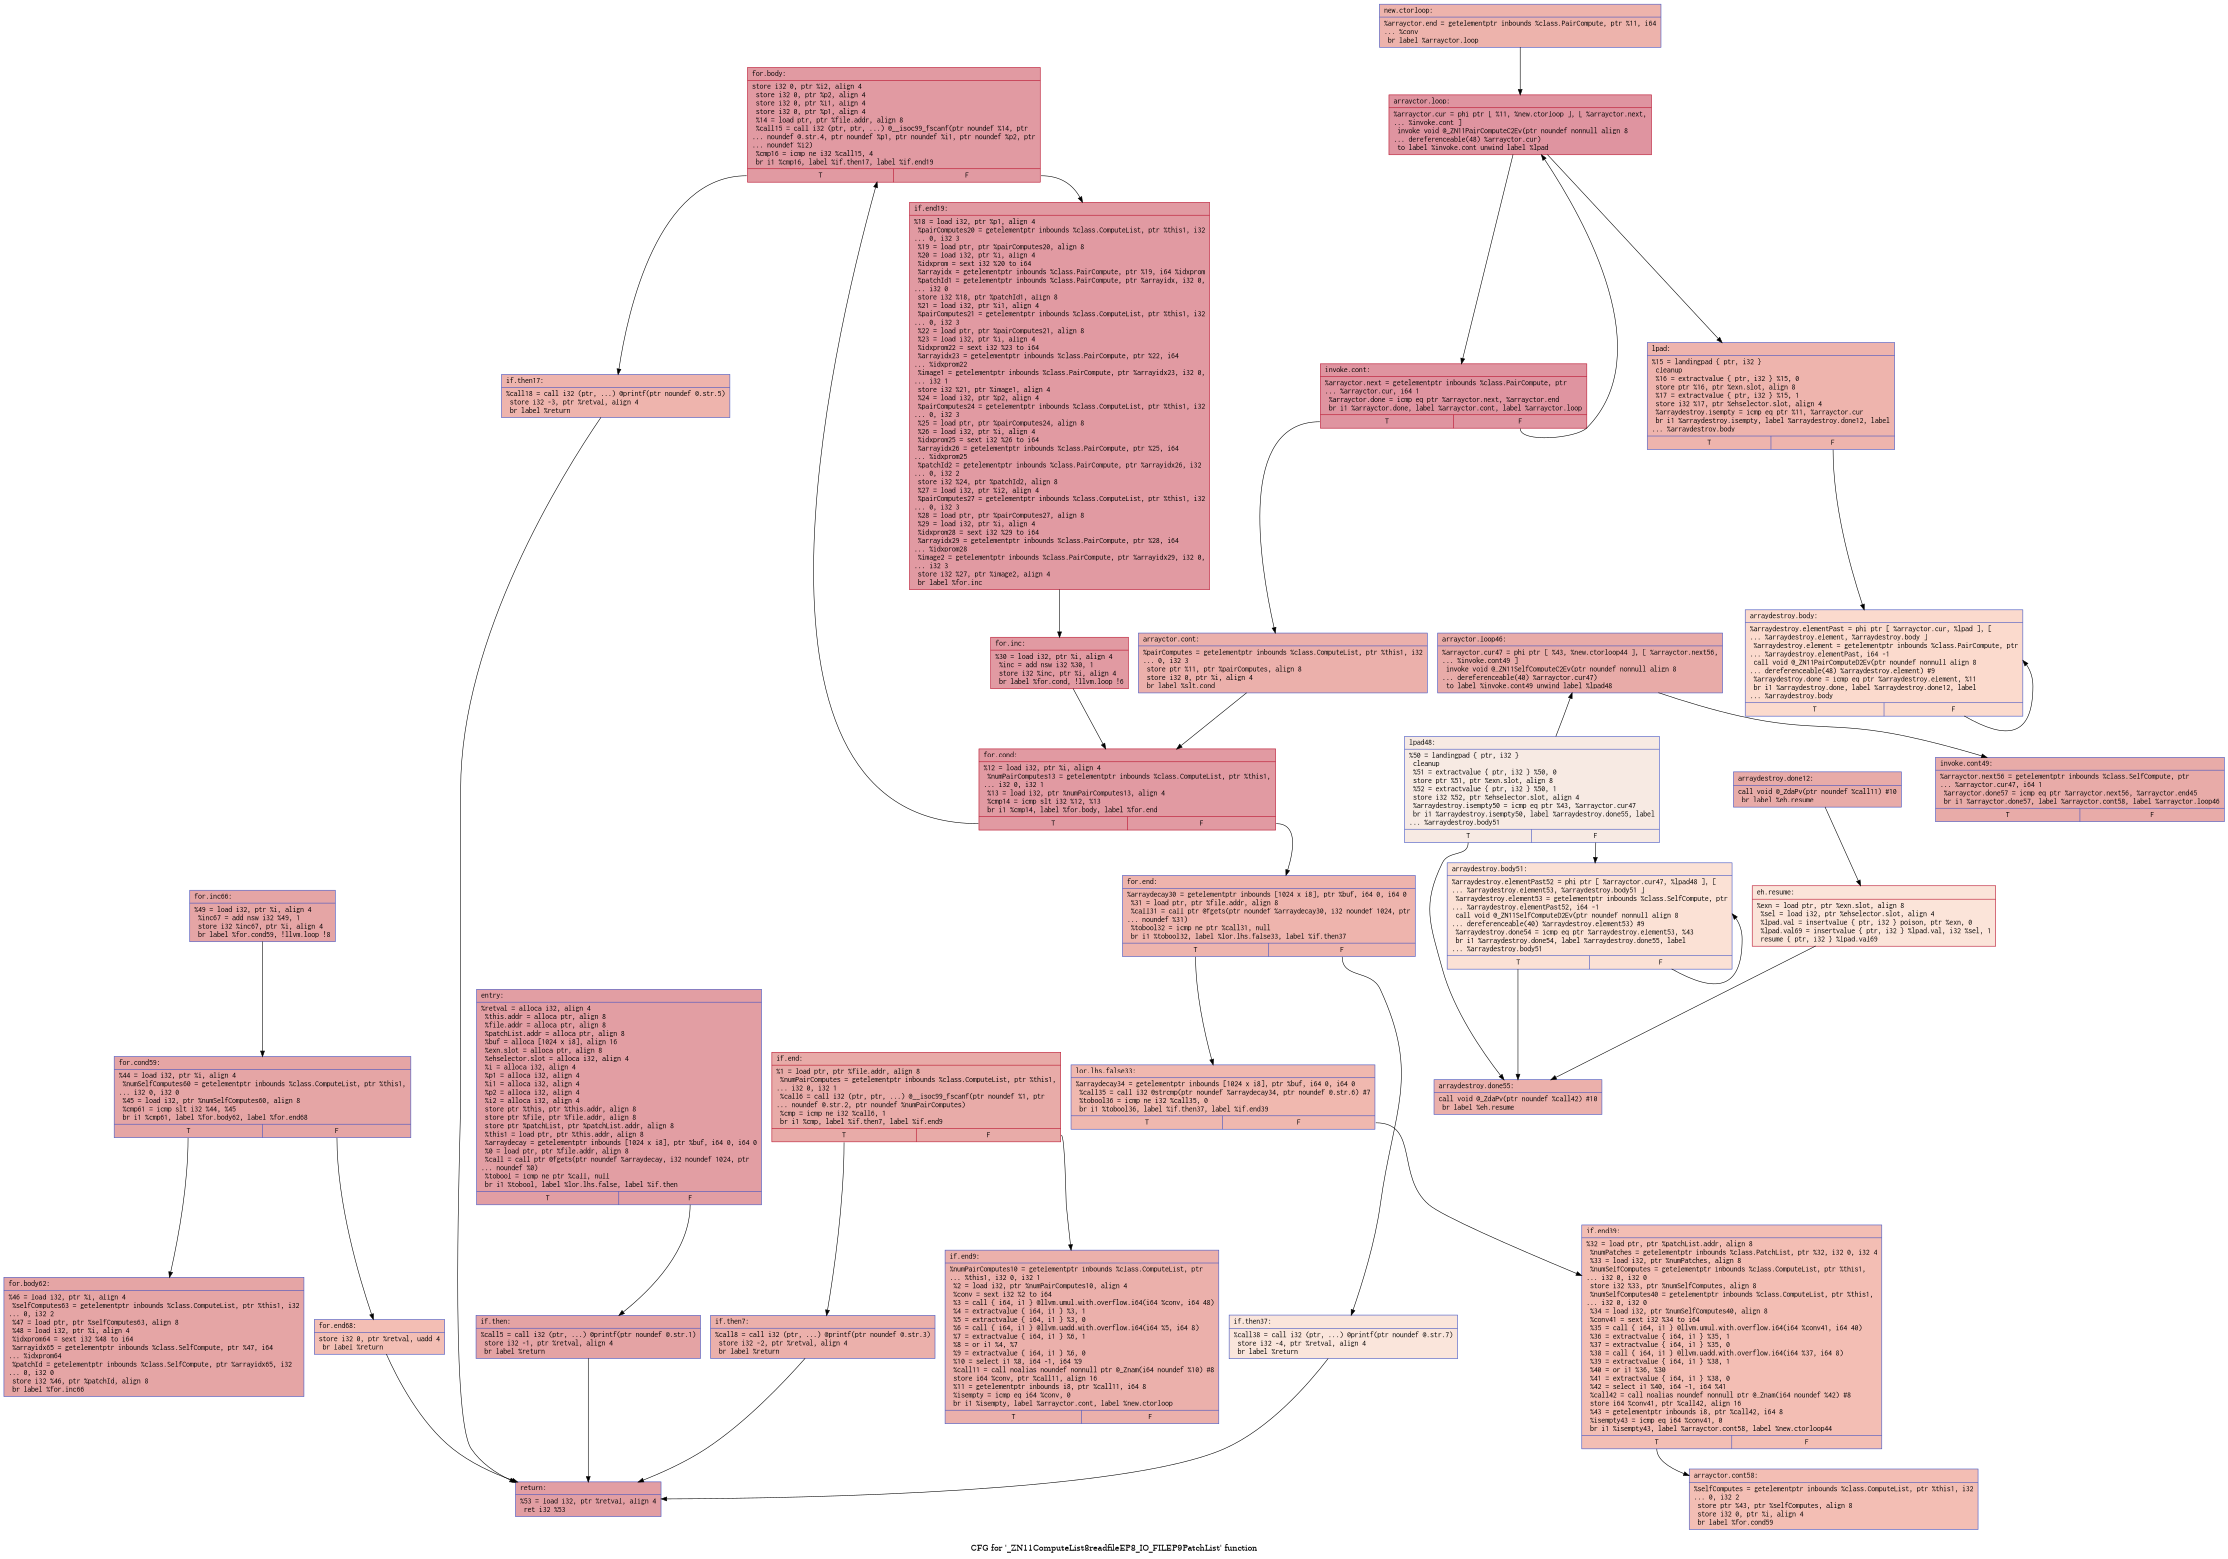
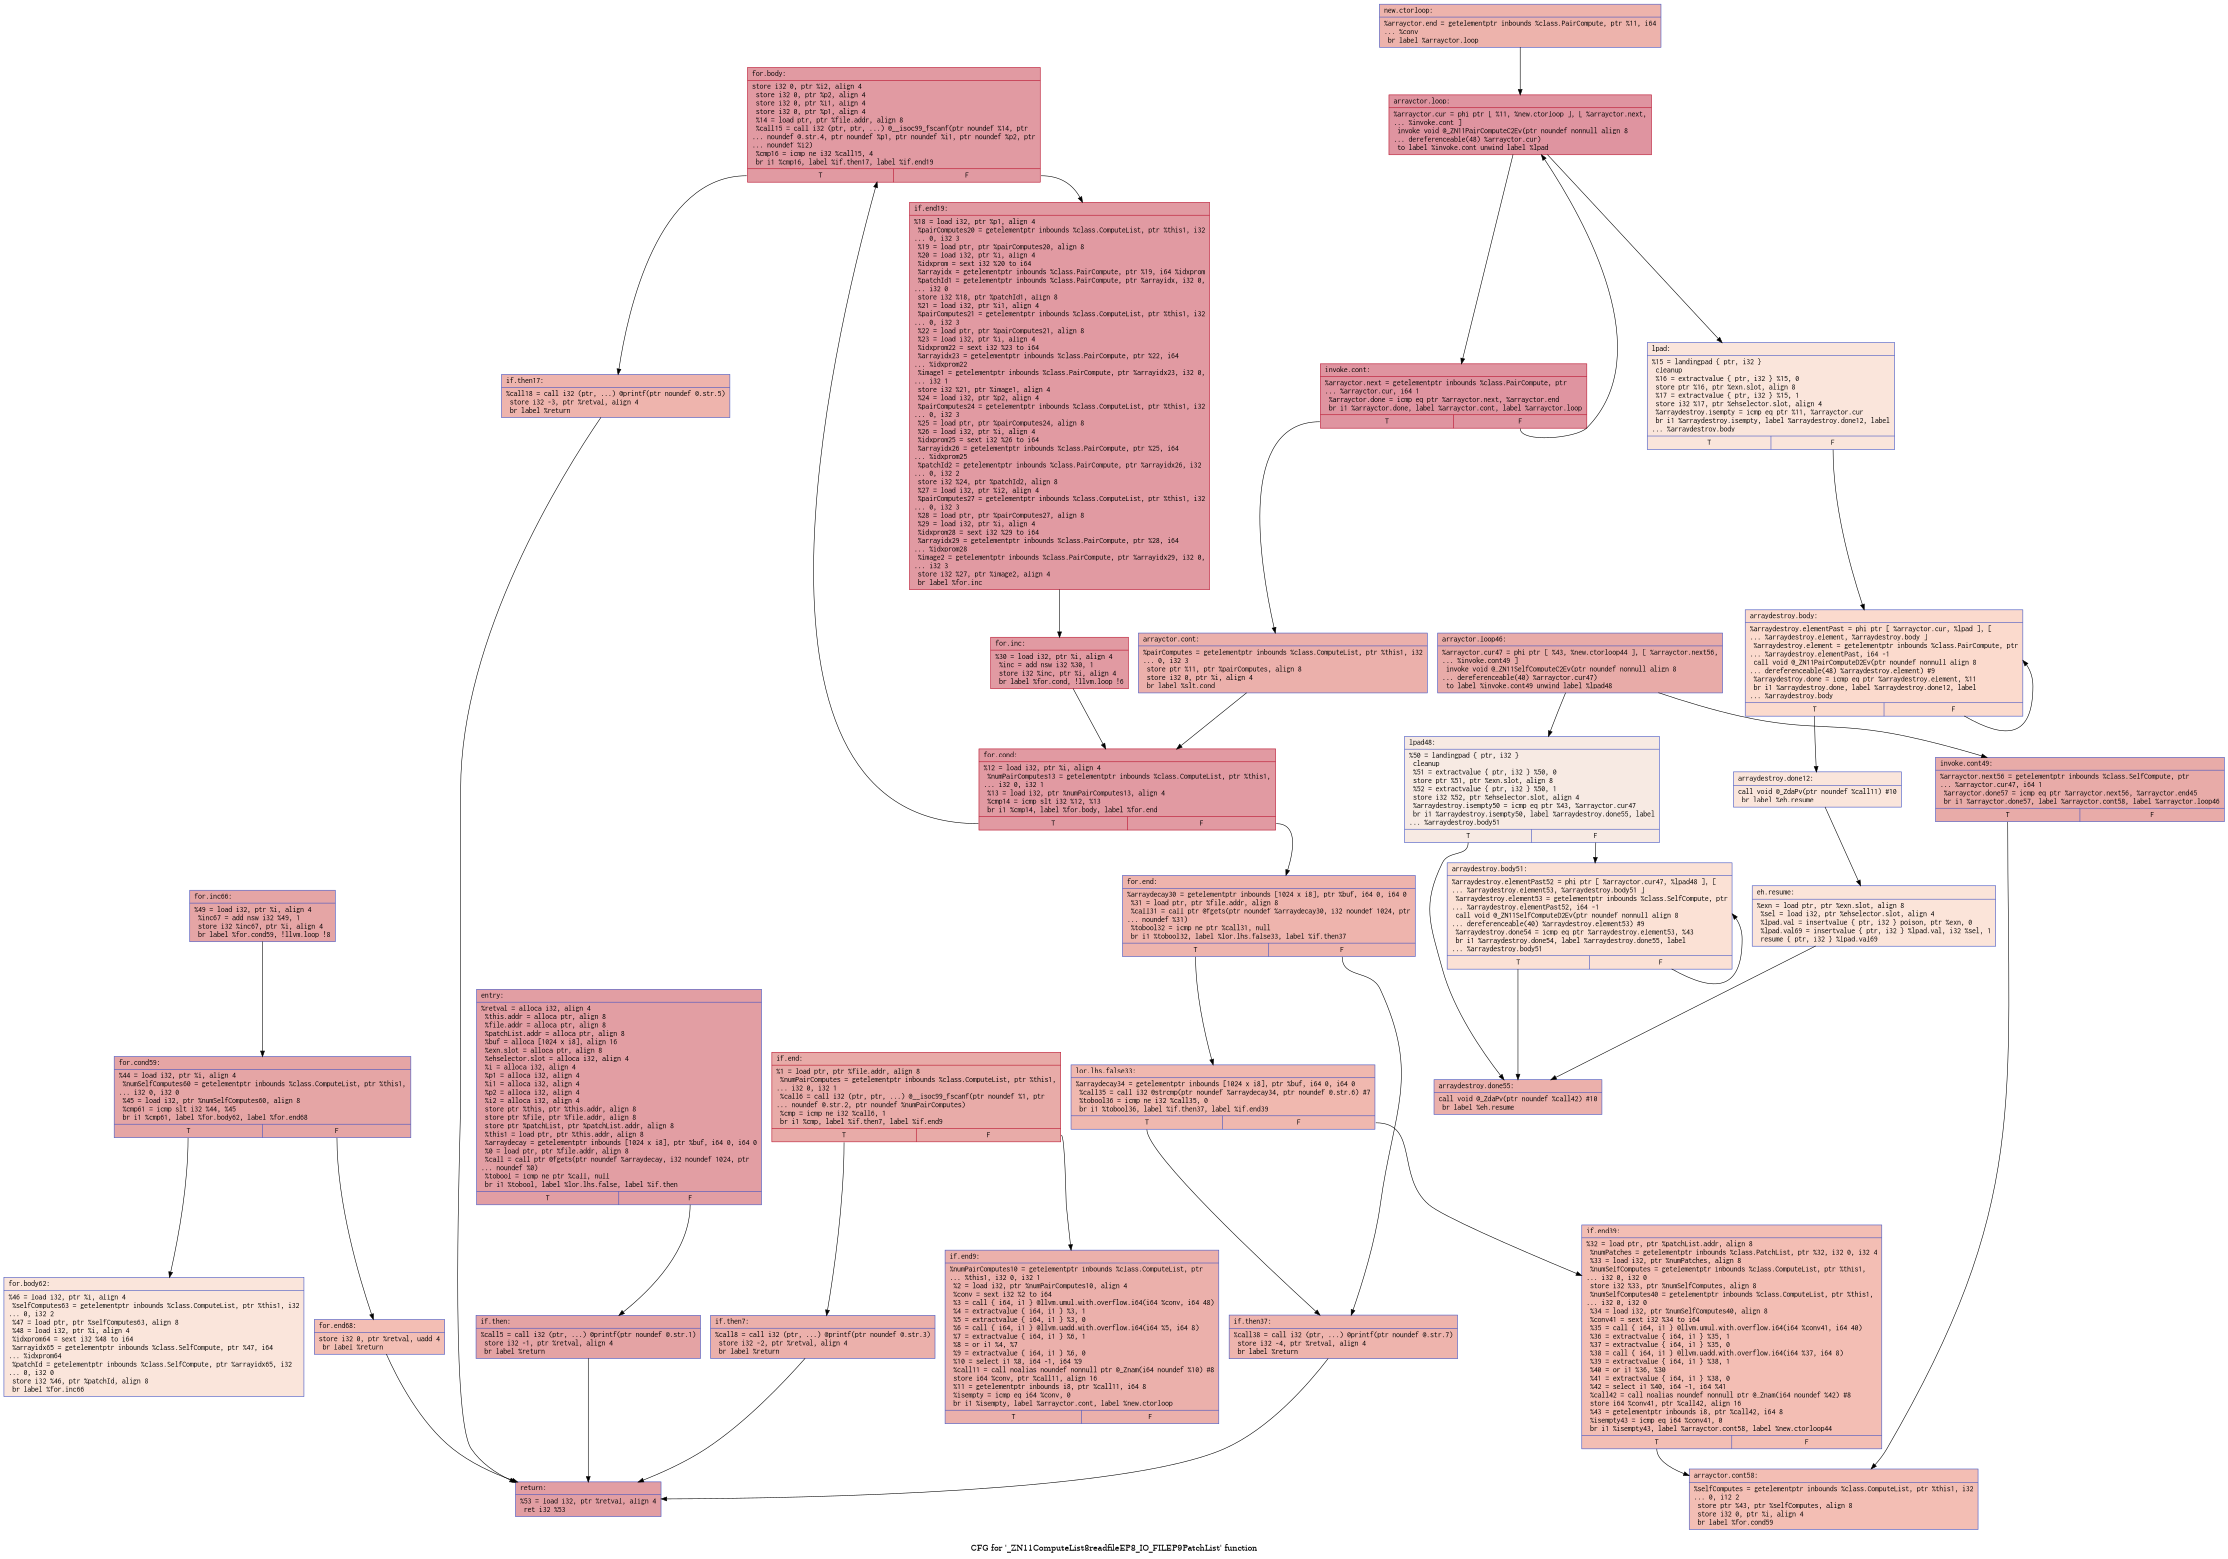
(1771, 396) -> (1771, 396)
(1563, 717) -> (1558, 712)
none -> (1815, 741)
(1817, 789) -> (1817, 789)
(1874, 916) -> (1874, 916)
none -> (1999, 1157)
none -> (1225, 1225)
(154, 1337) -> (154, 1337)
(1343, 1337) -> (1343, 1337)
(1717, 1497) -> (1717, 1497)
